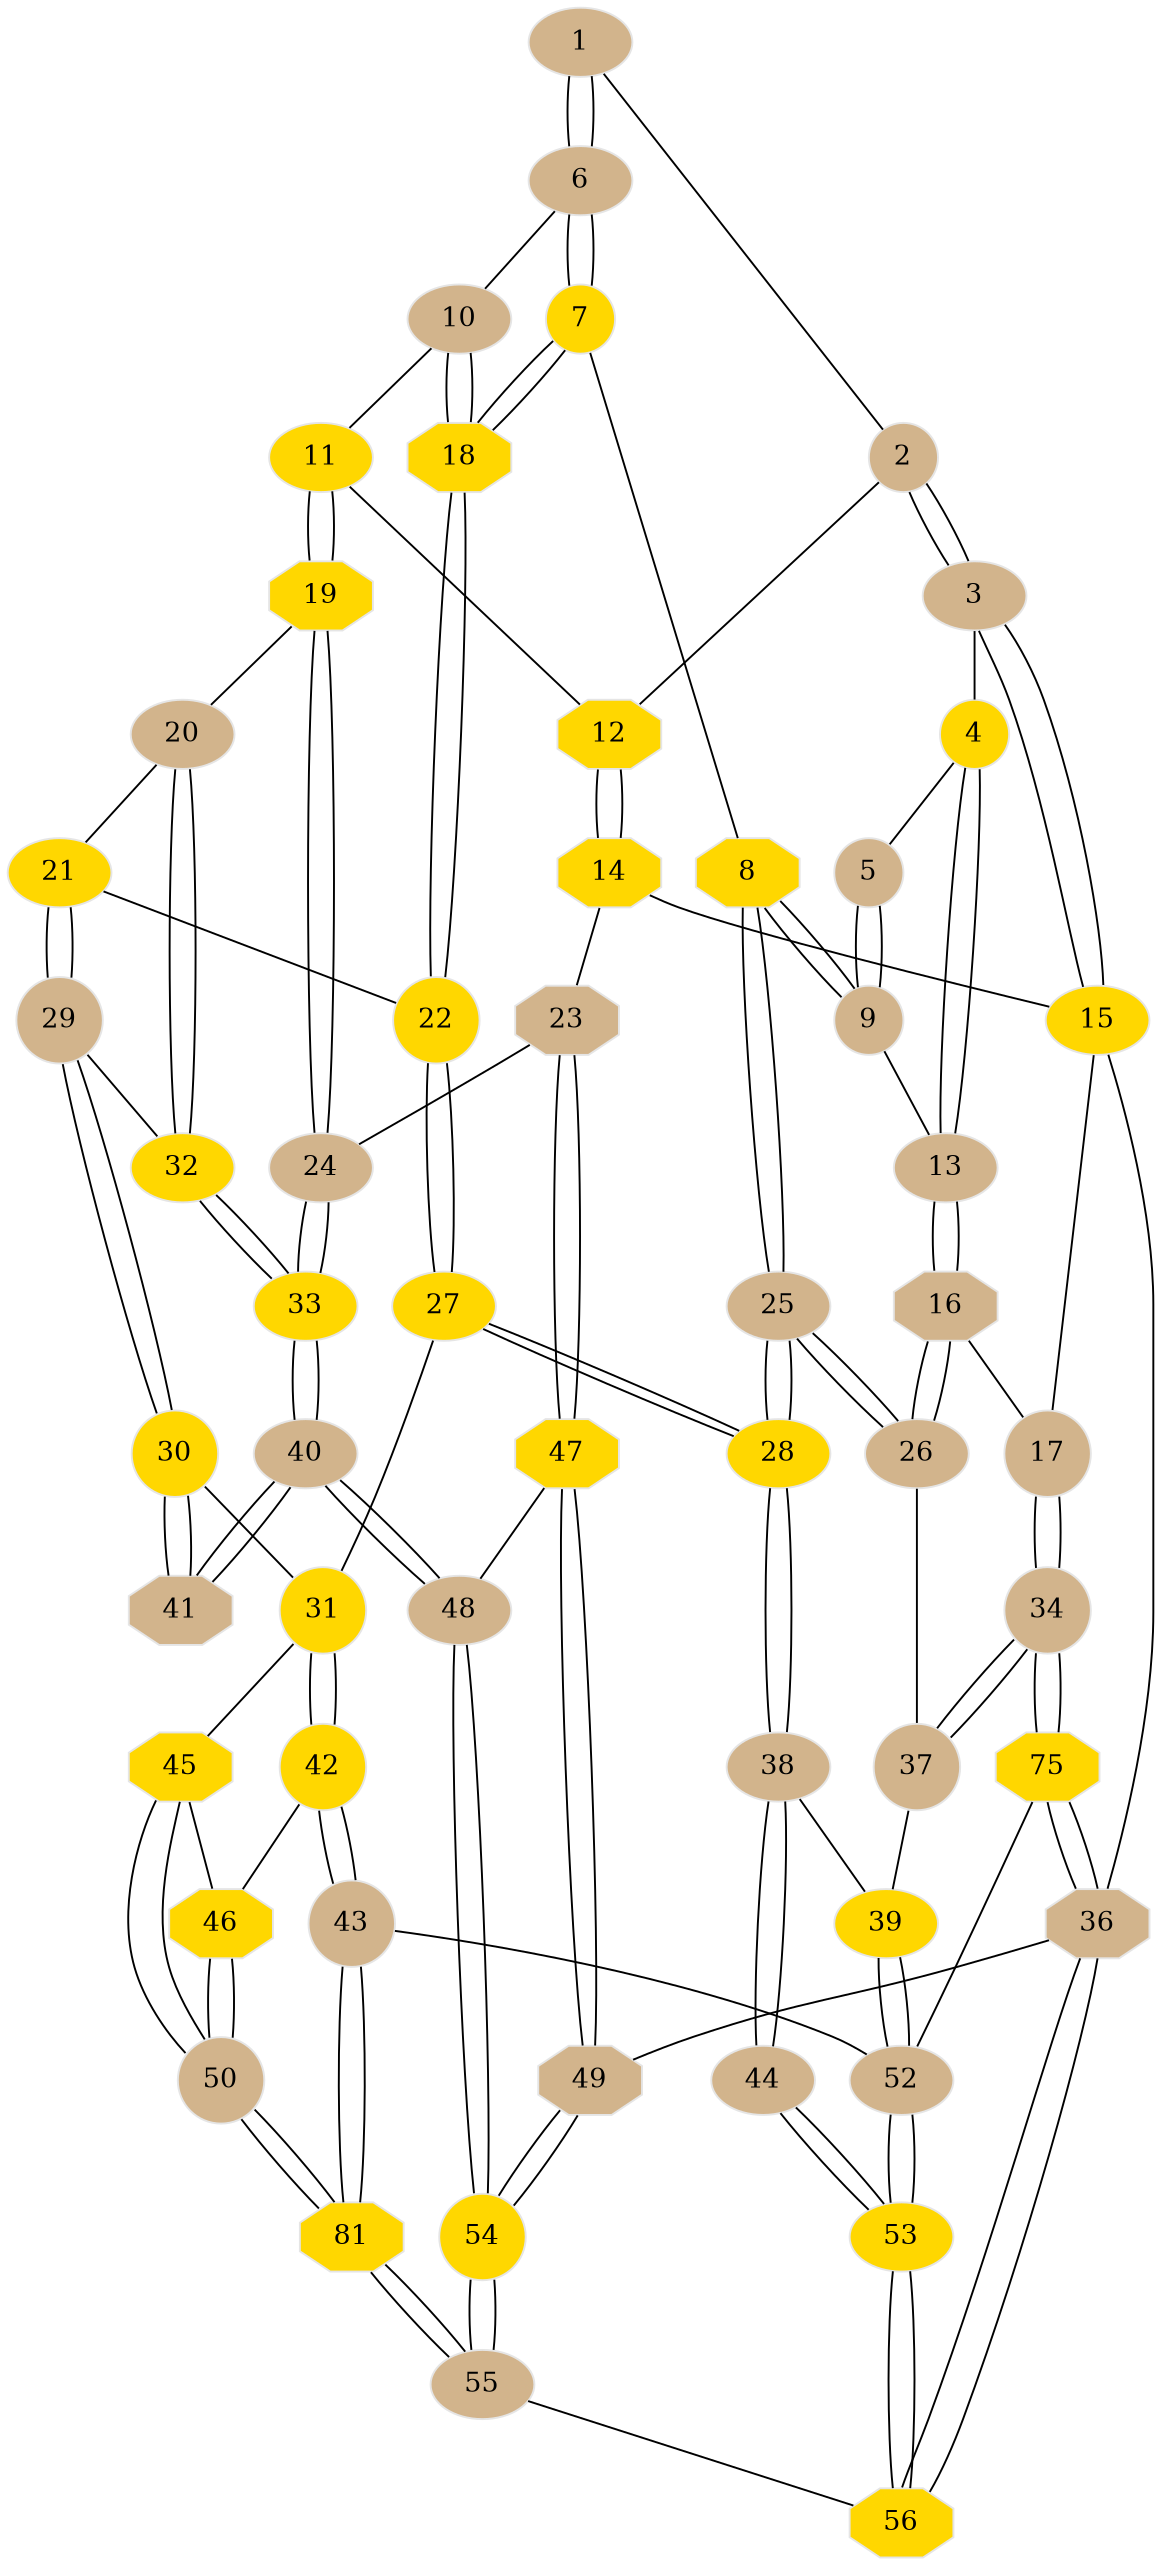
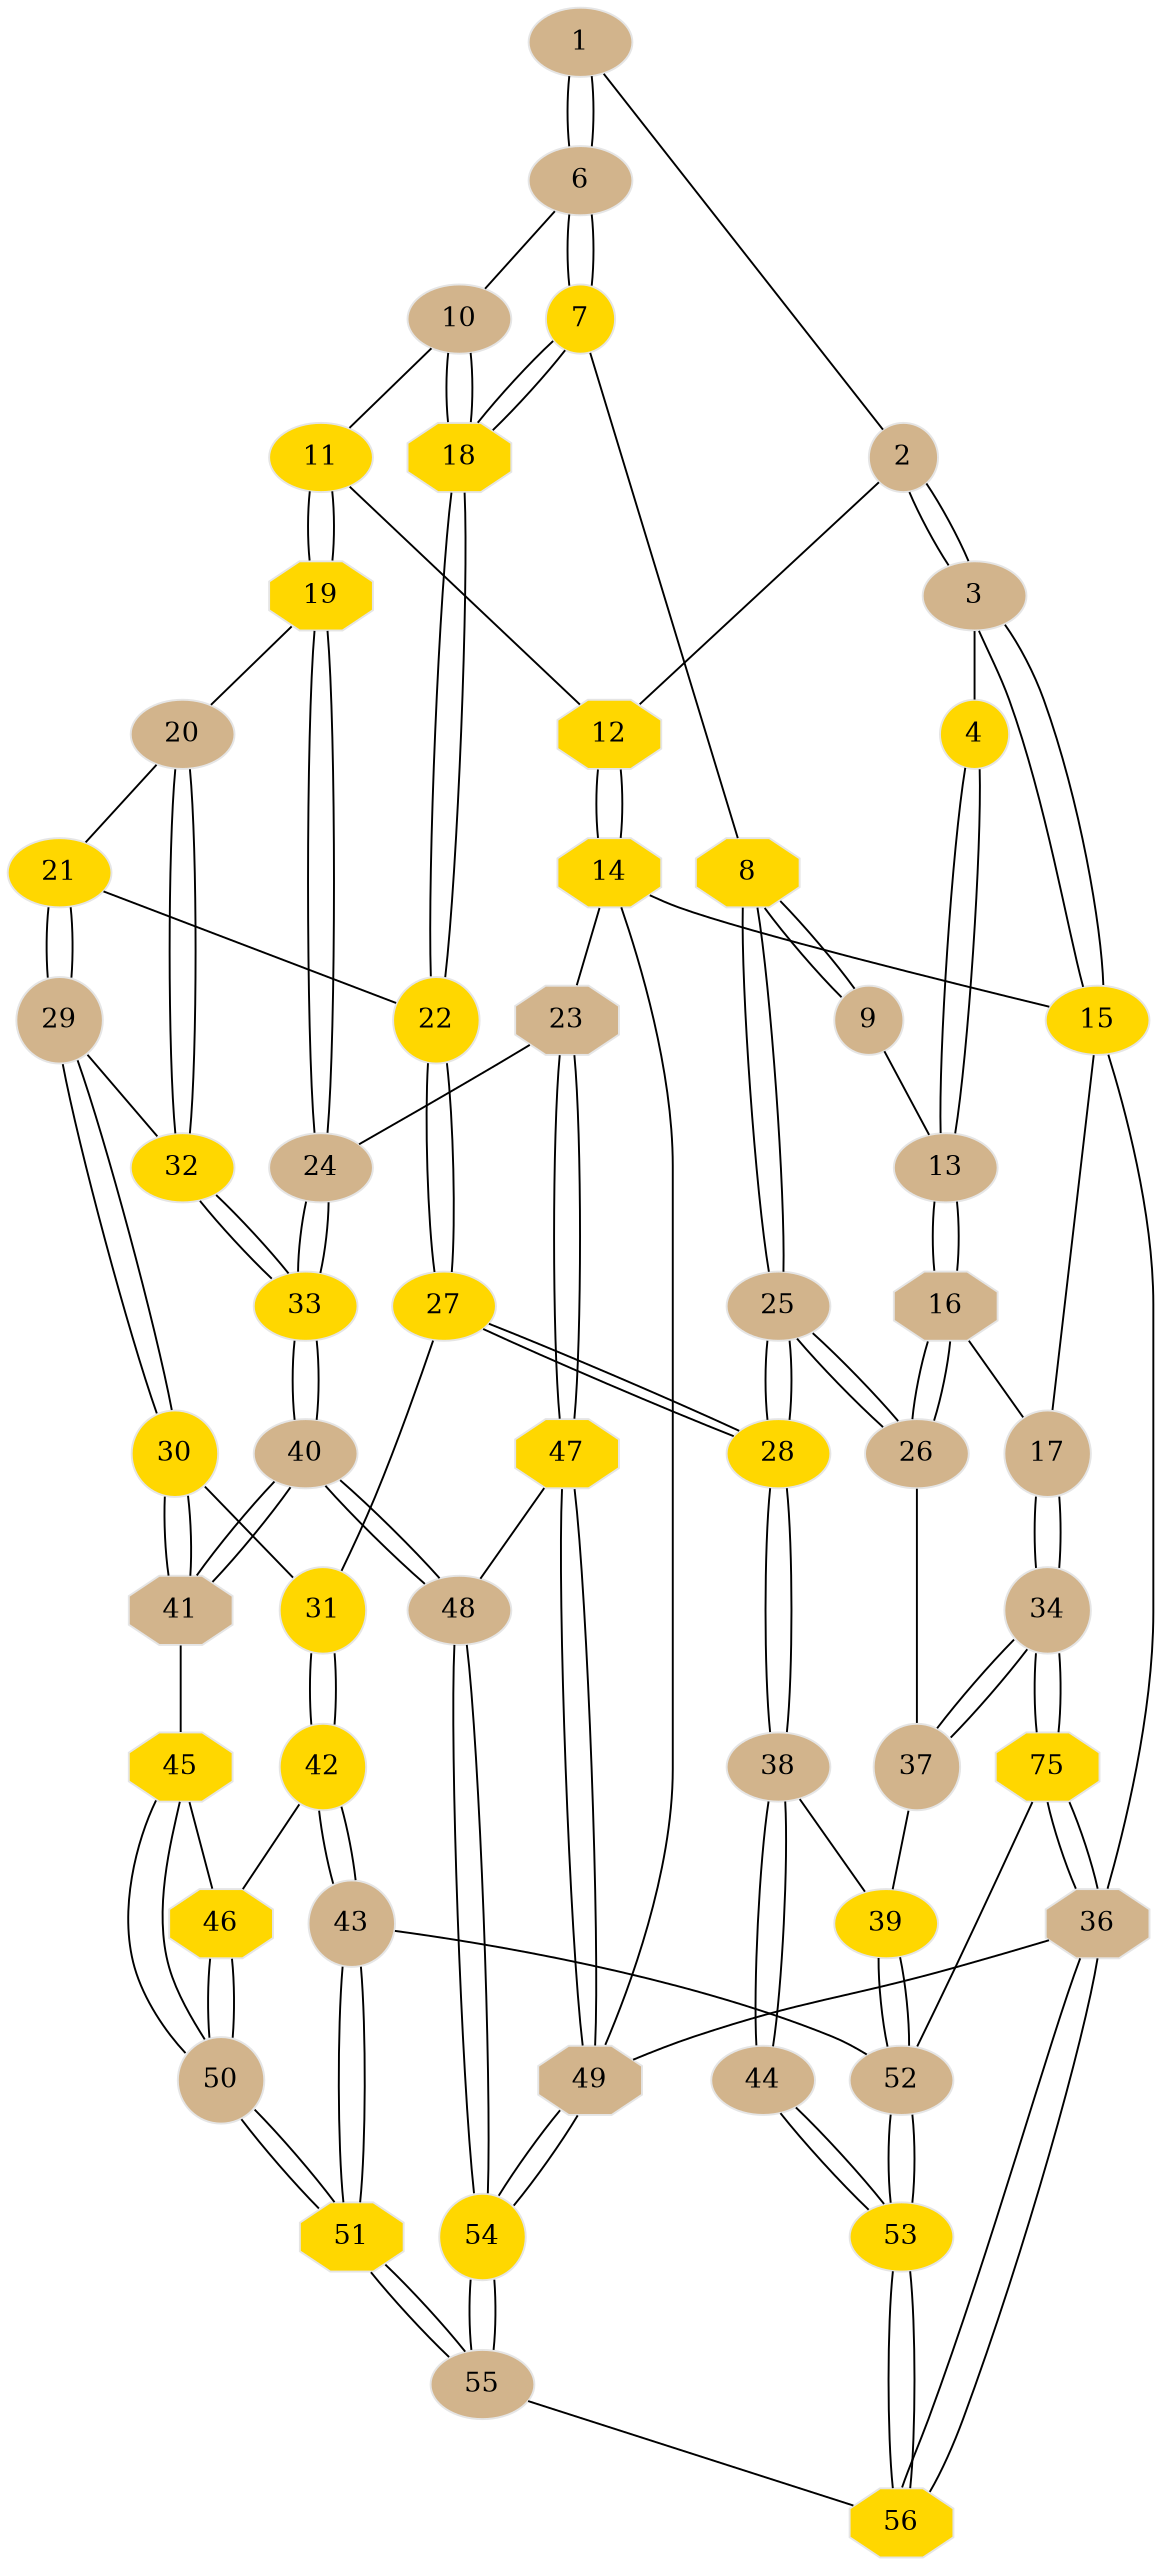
(869, 873) -> none
none -> (673, 1478)
(251, 1690) -> (181, 1689)
(352, 2237) -> (352, 2237)
